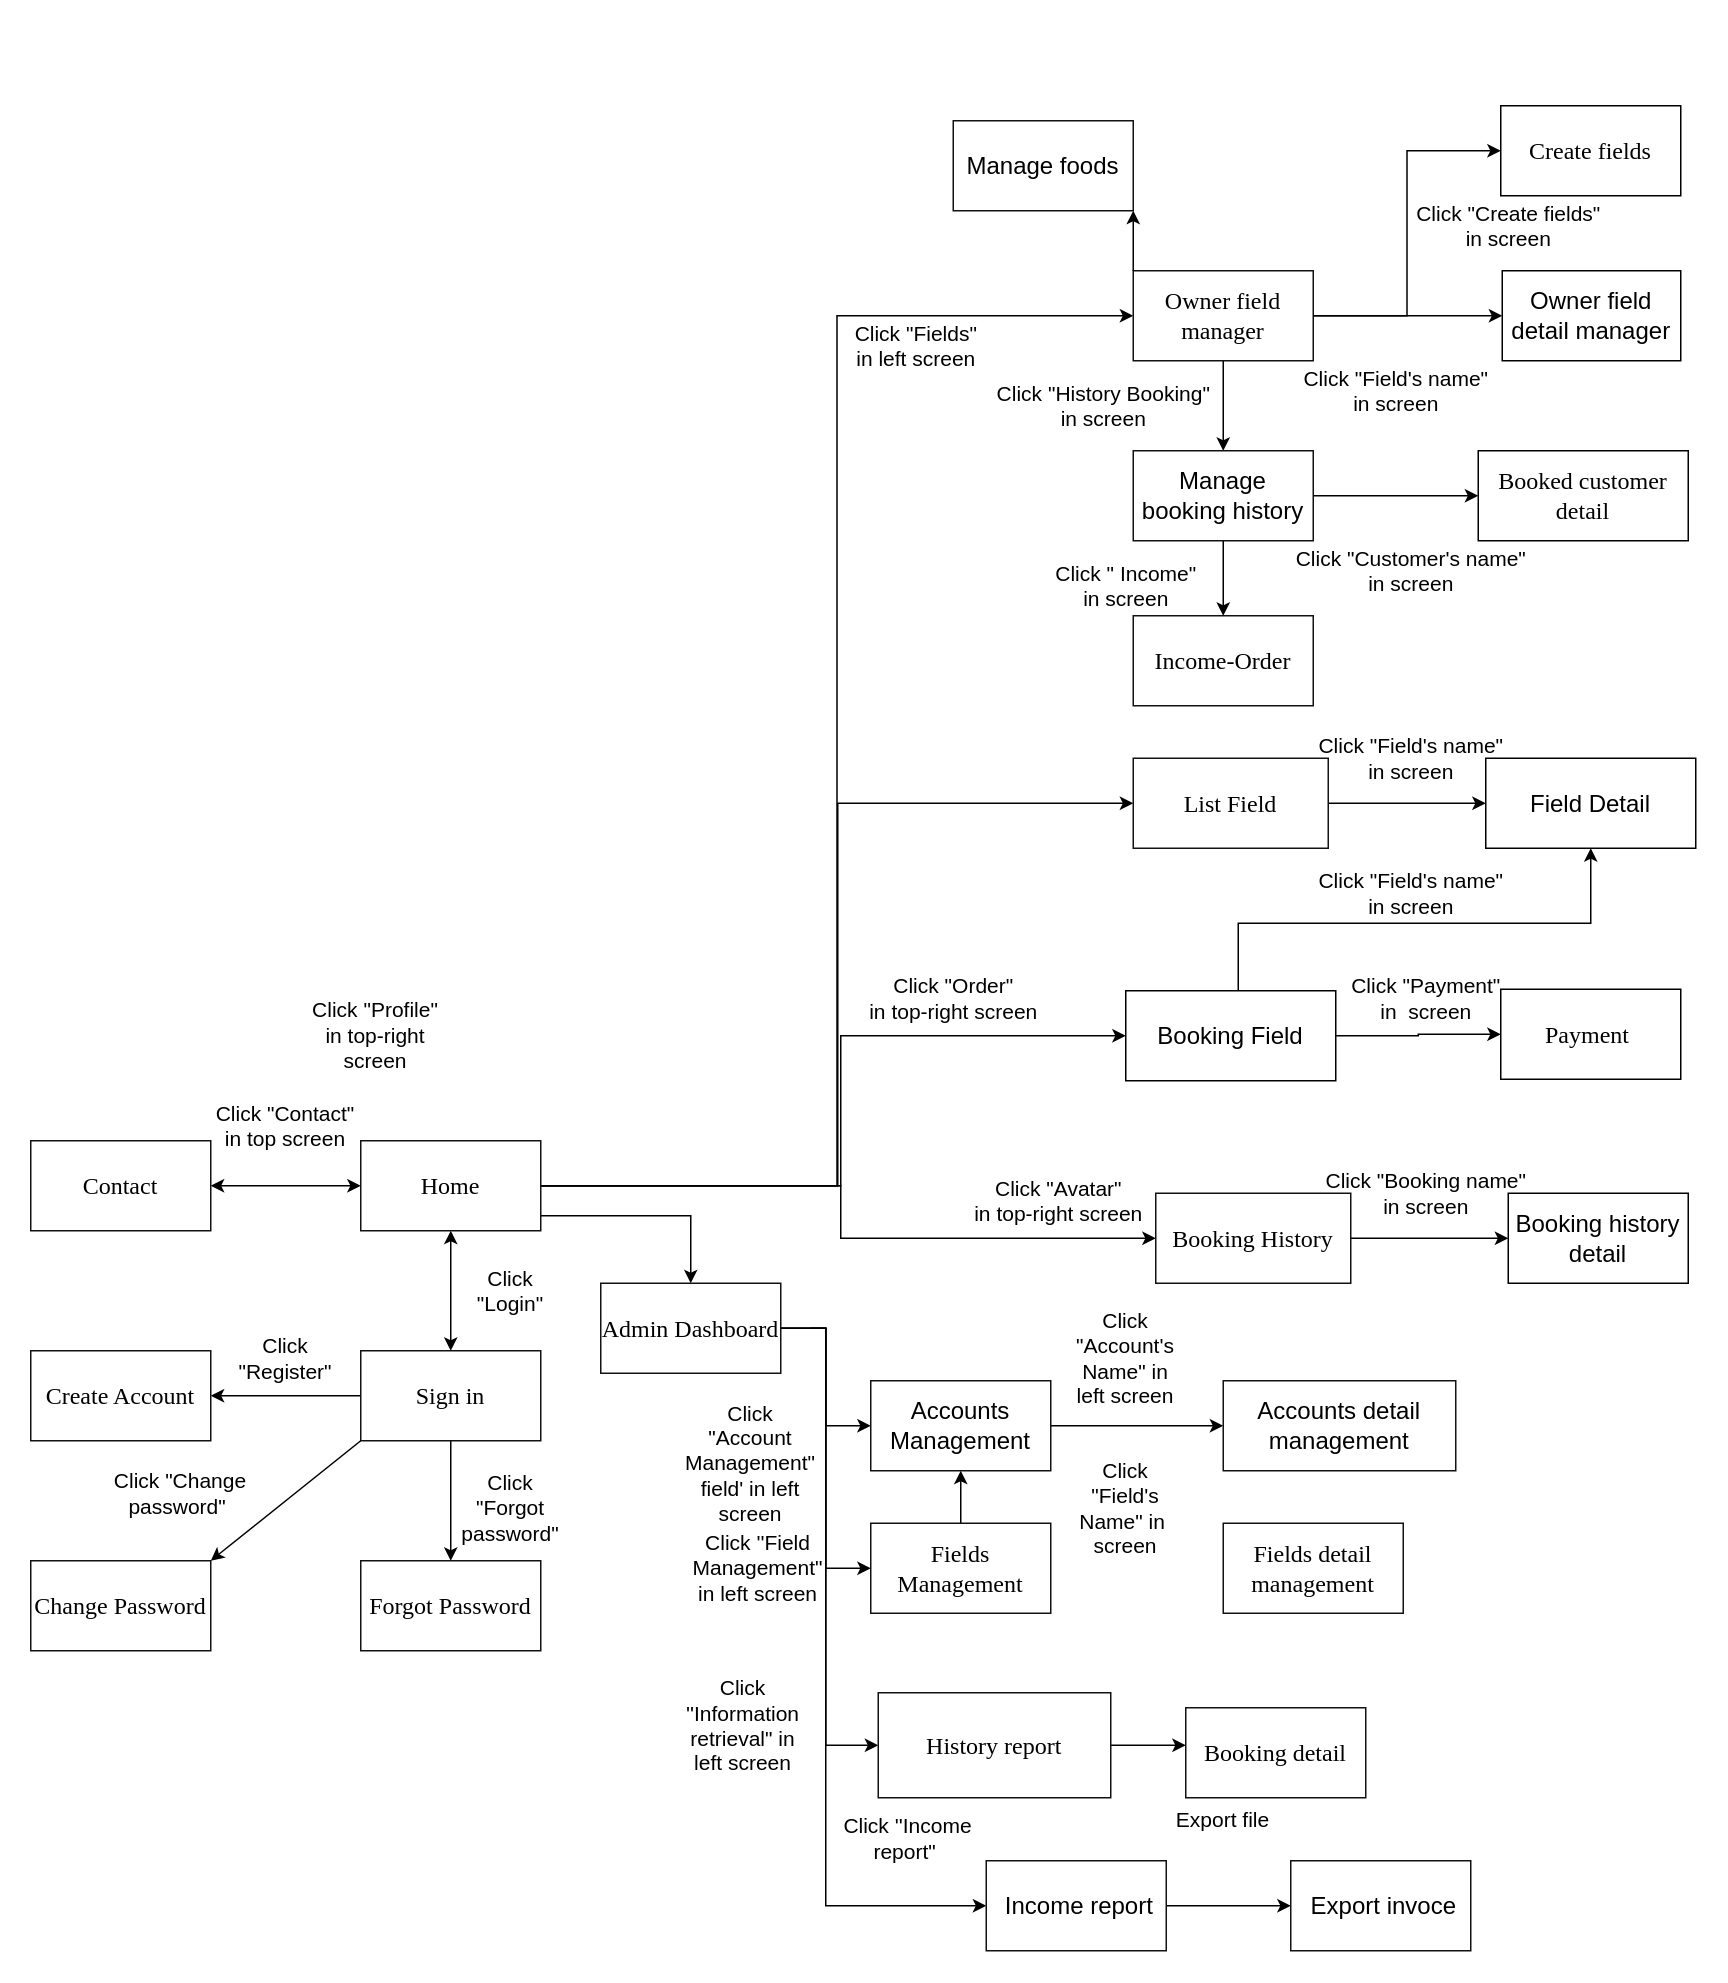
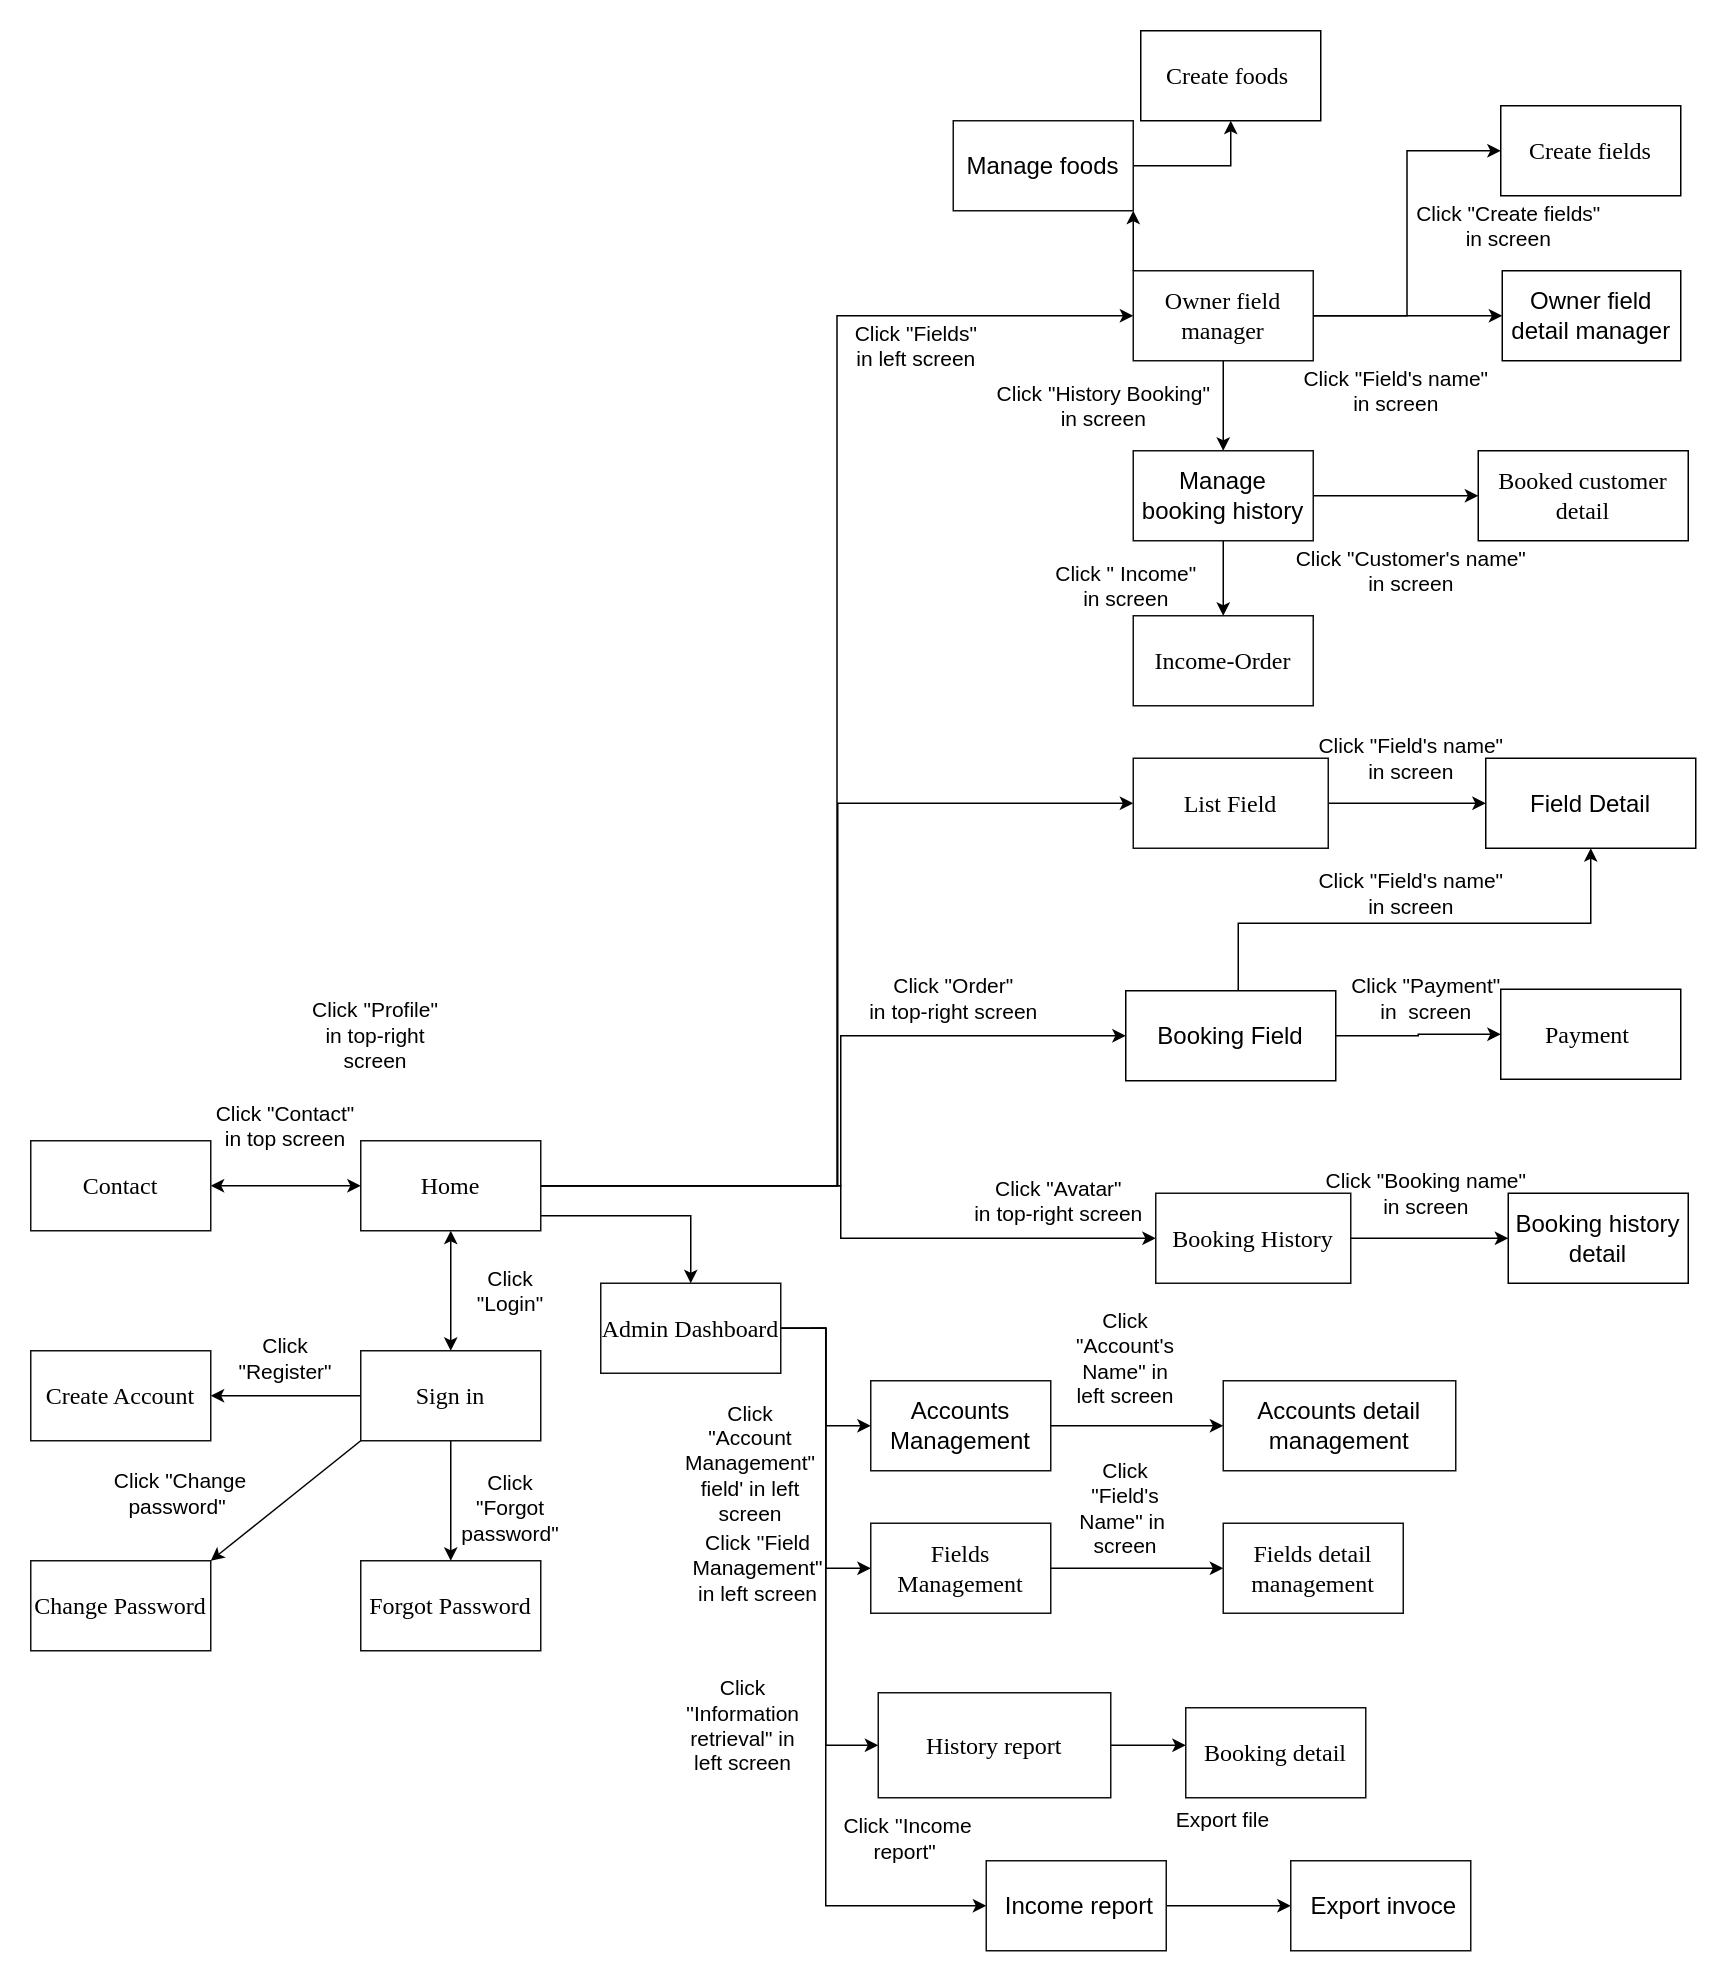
none -> (1231, 76)
none -> (1200, 166)
(961, 1495) -> (1132, 1568)
